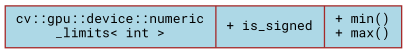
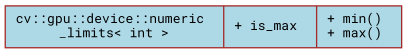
(270, 26) -> (266, 26)
